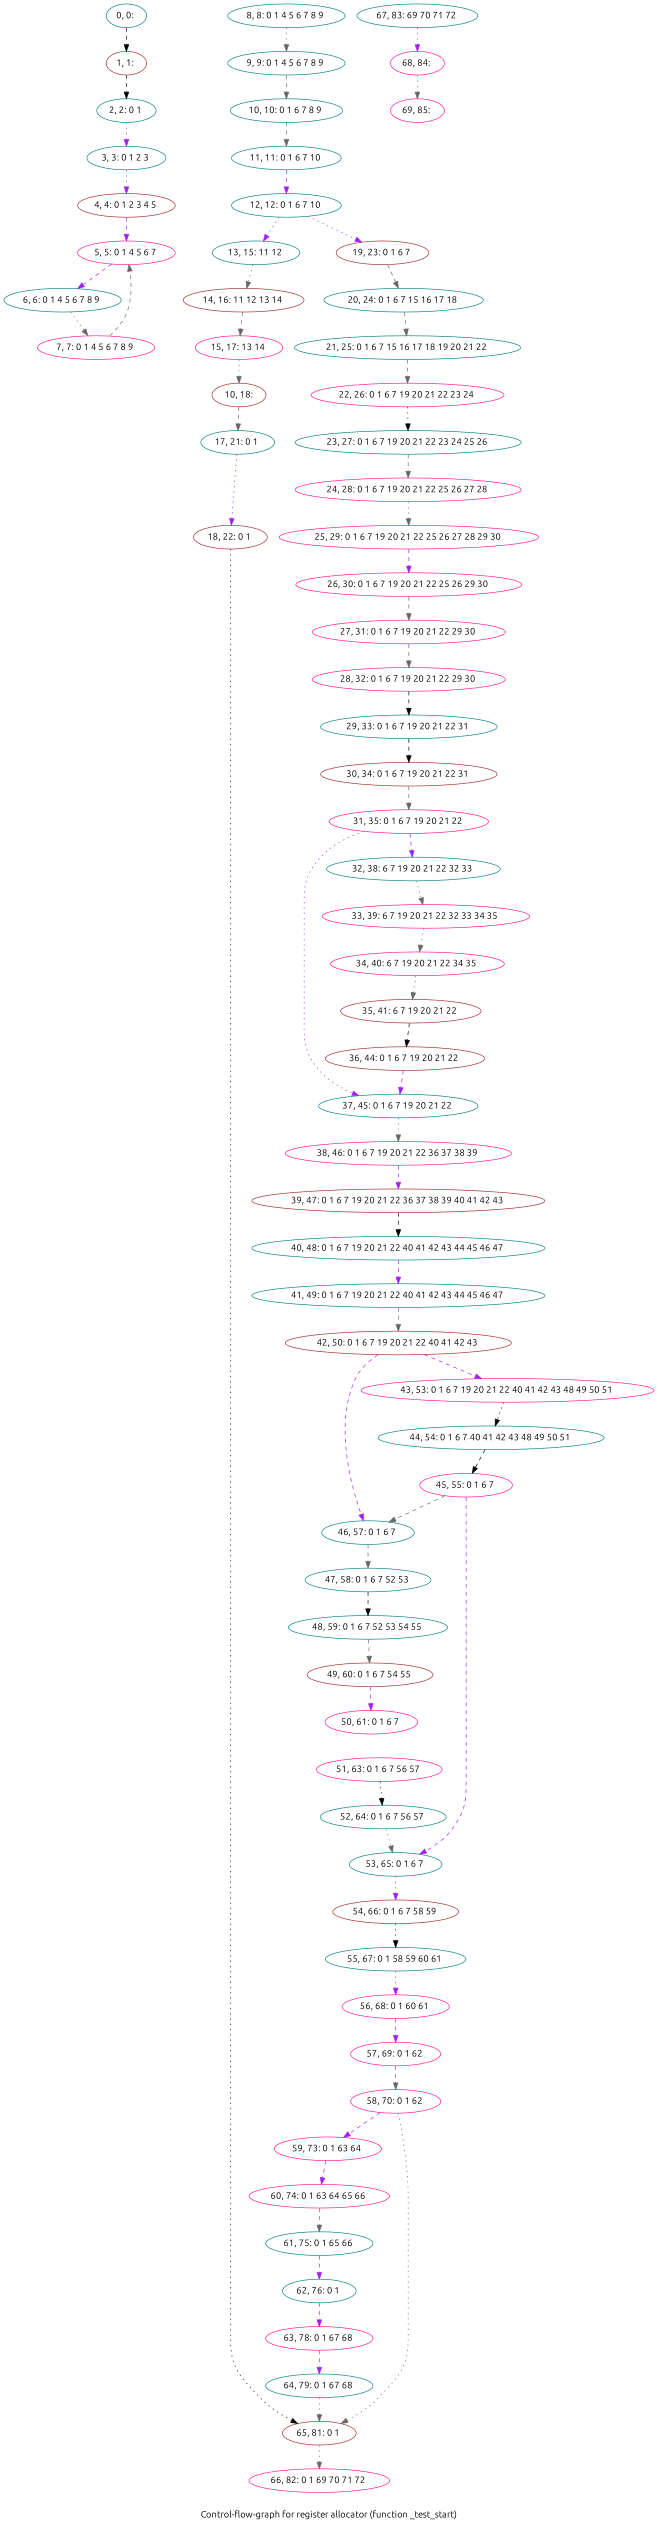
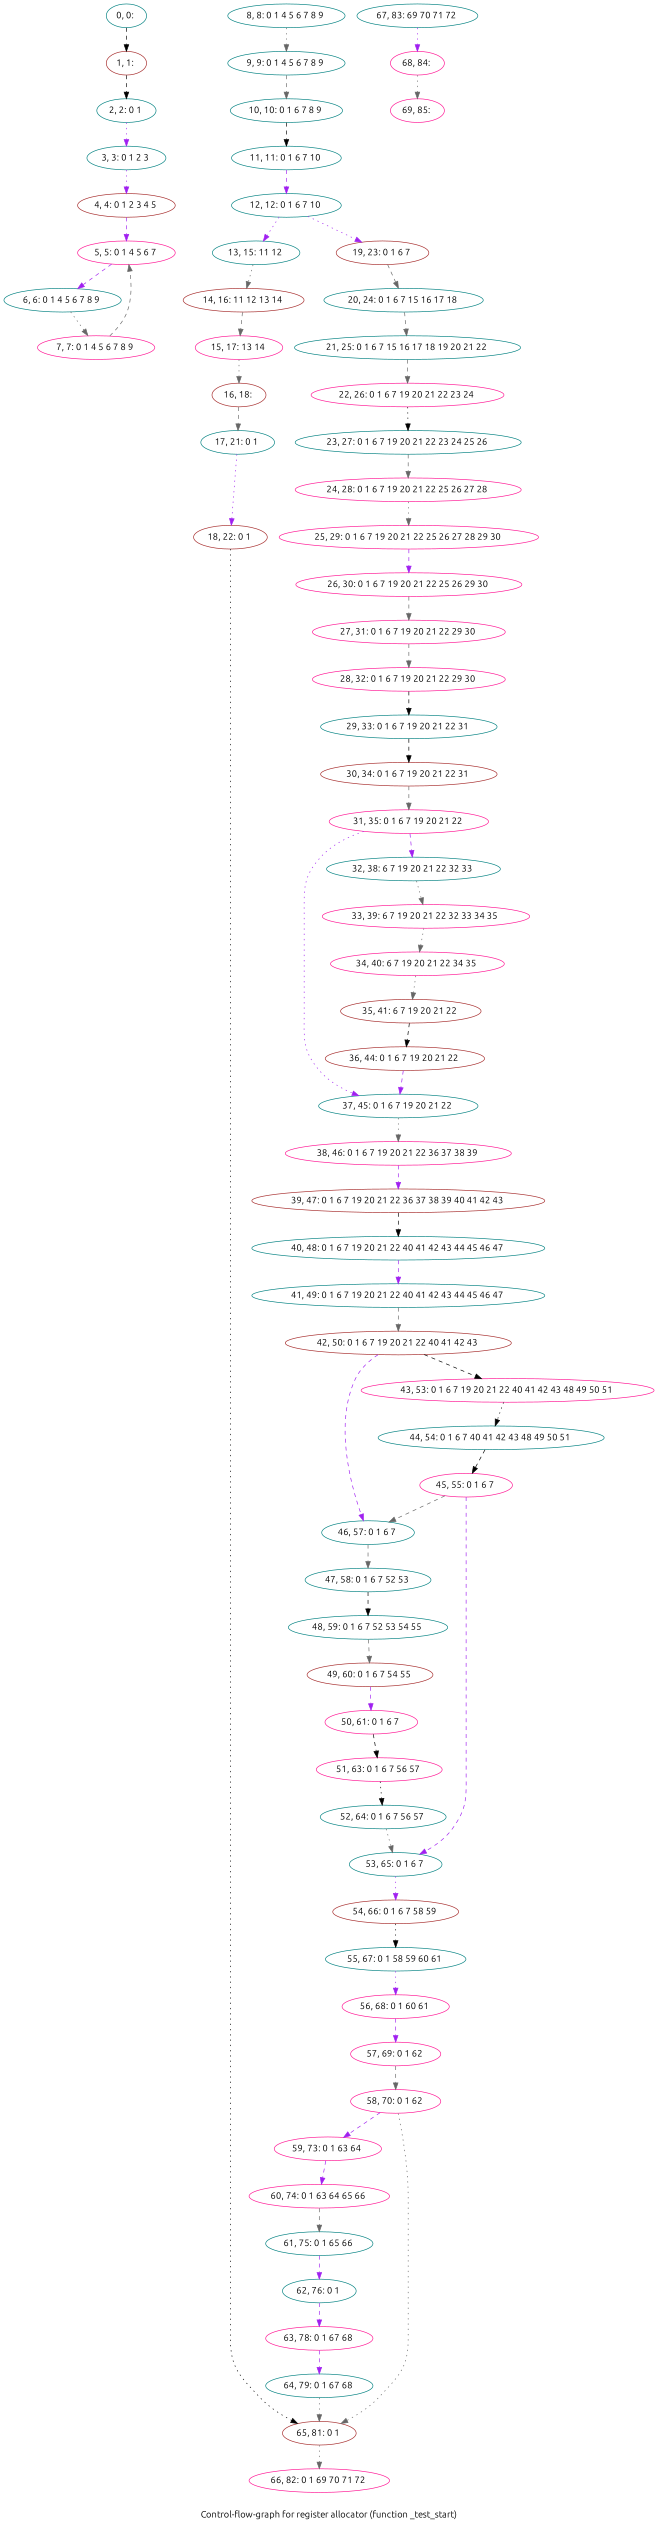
(286, 131) -> (286, 131)
(239, 395) -> (239, 395)
(450, 1365) -> (450, 1365)
none -> (375, 1743)
